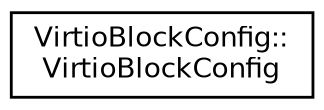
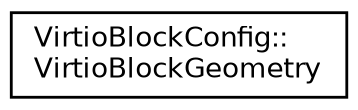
(162, 55) -> (179, 55)
